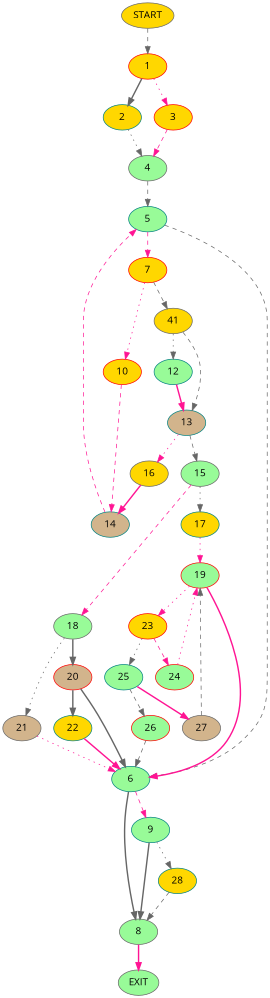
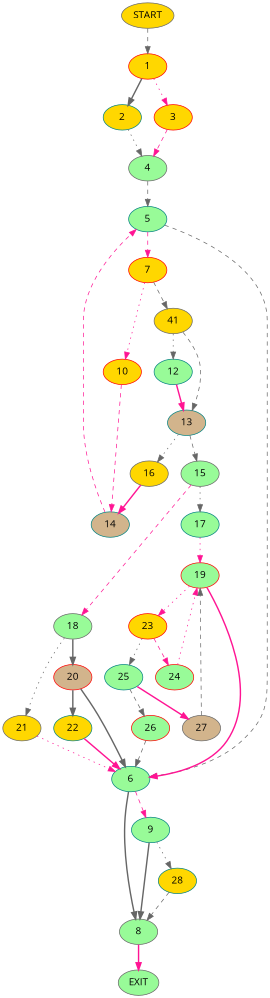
(170, 445) -> (170, 445)
(200, 525) -> (200, 525)
(22, 728) -> (22, 728)
